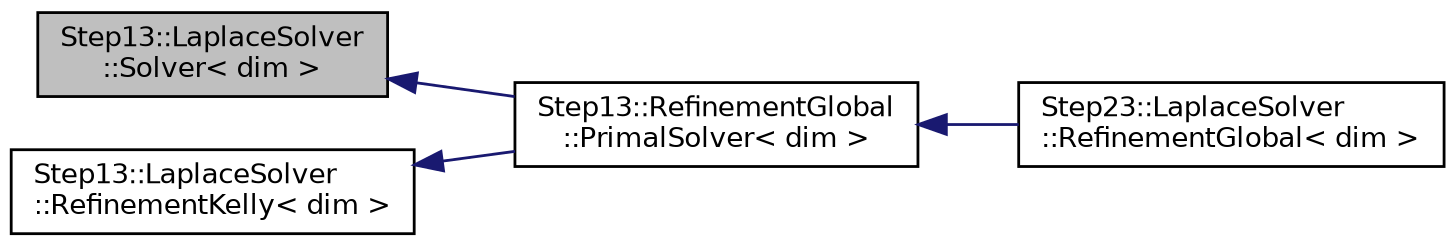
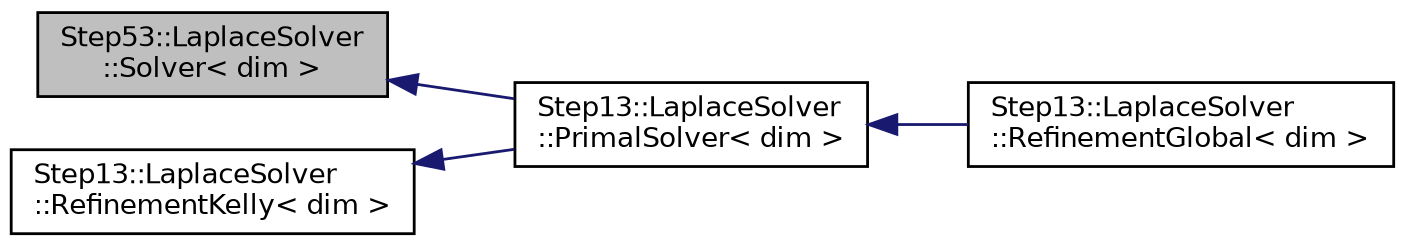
(213, 55) -> (213, 55)
(716, 125) -> (691, 125)
(1231, 125) -> (1181, 125)
